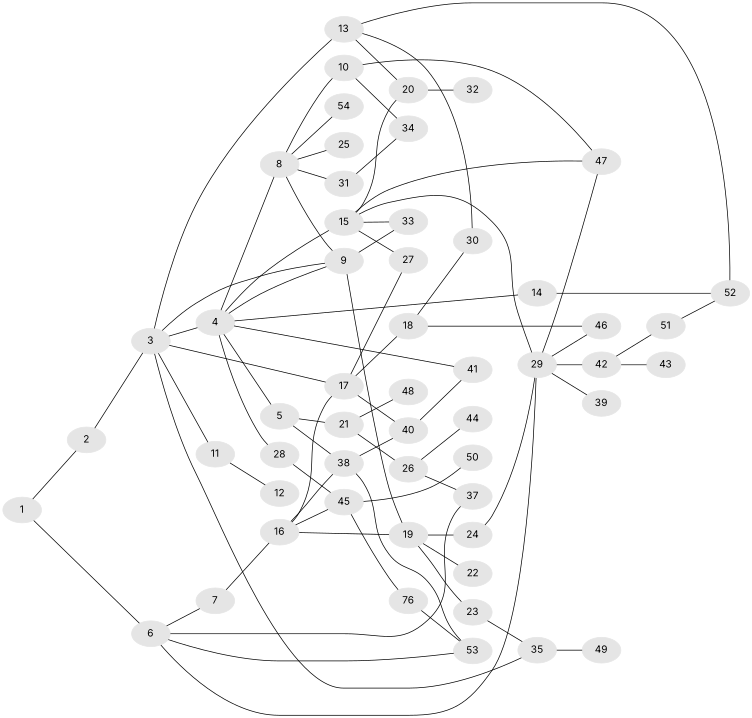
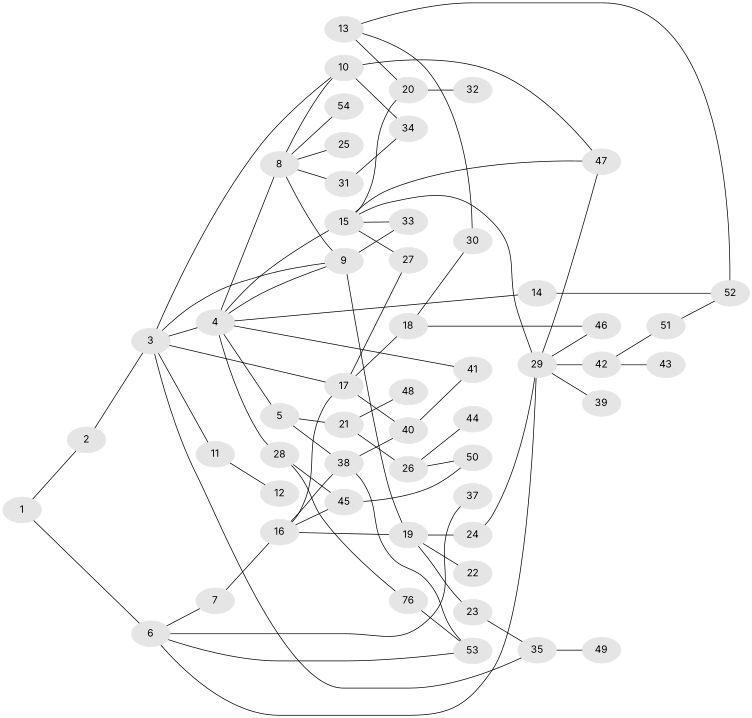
(217, 169) -> (228, 192)
(445, 485) -> (441, 463)
(373, 553) -> (330, 528)
